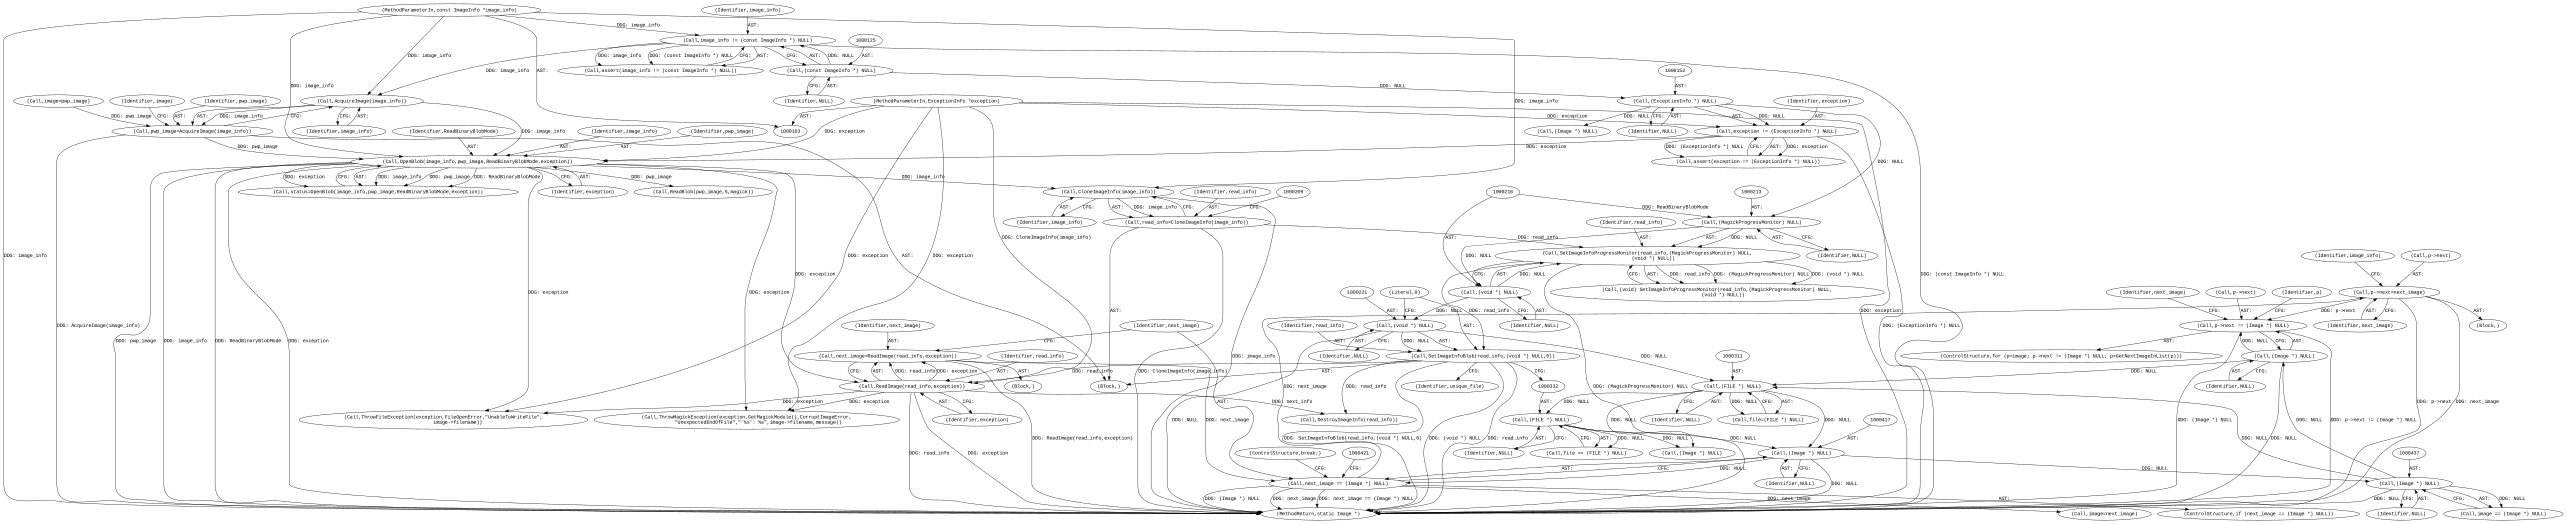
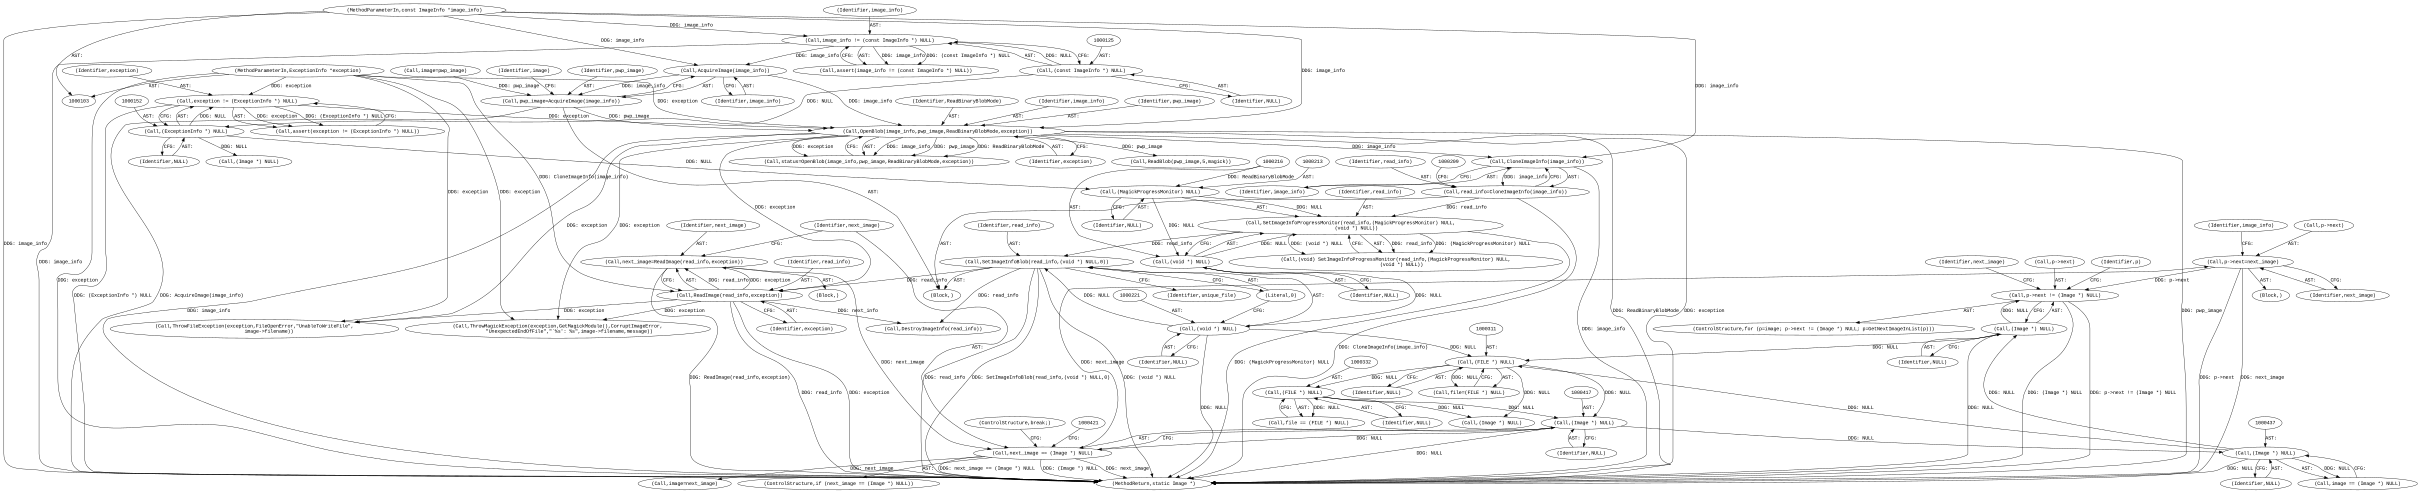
none -> (164, 111)
(1962, 274) -> (61, 262)
(1526, 368) -> (1174, 277)
